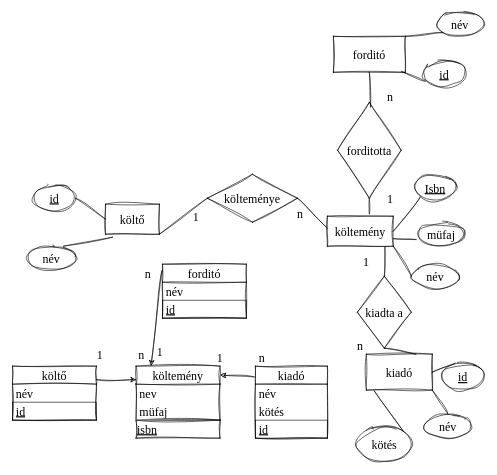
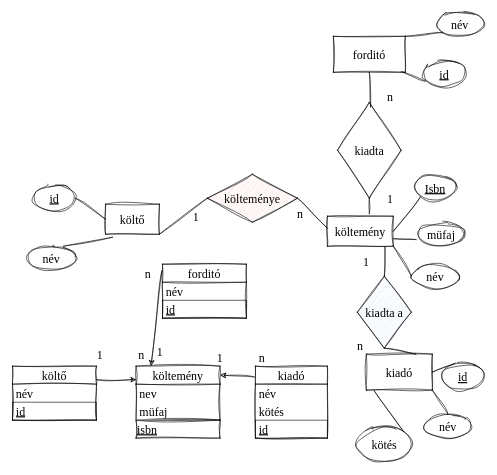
(369, 150) -> (369, 150)
(252, 198) -> (252, 198)
(384, 312) -> (384, 312)
